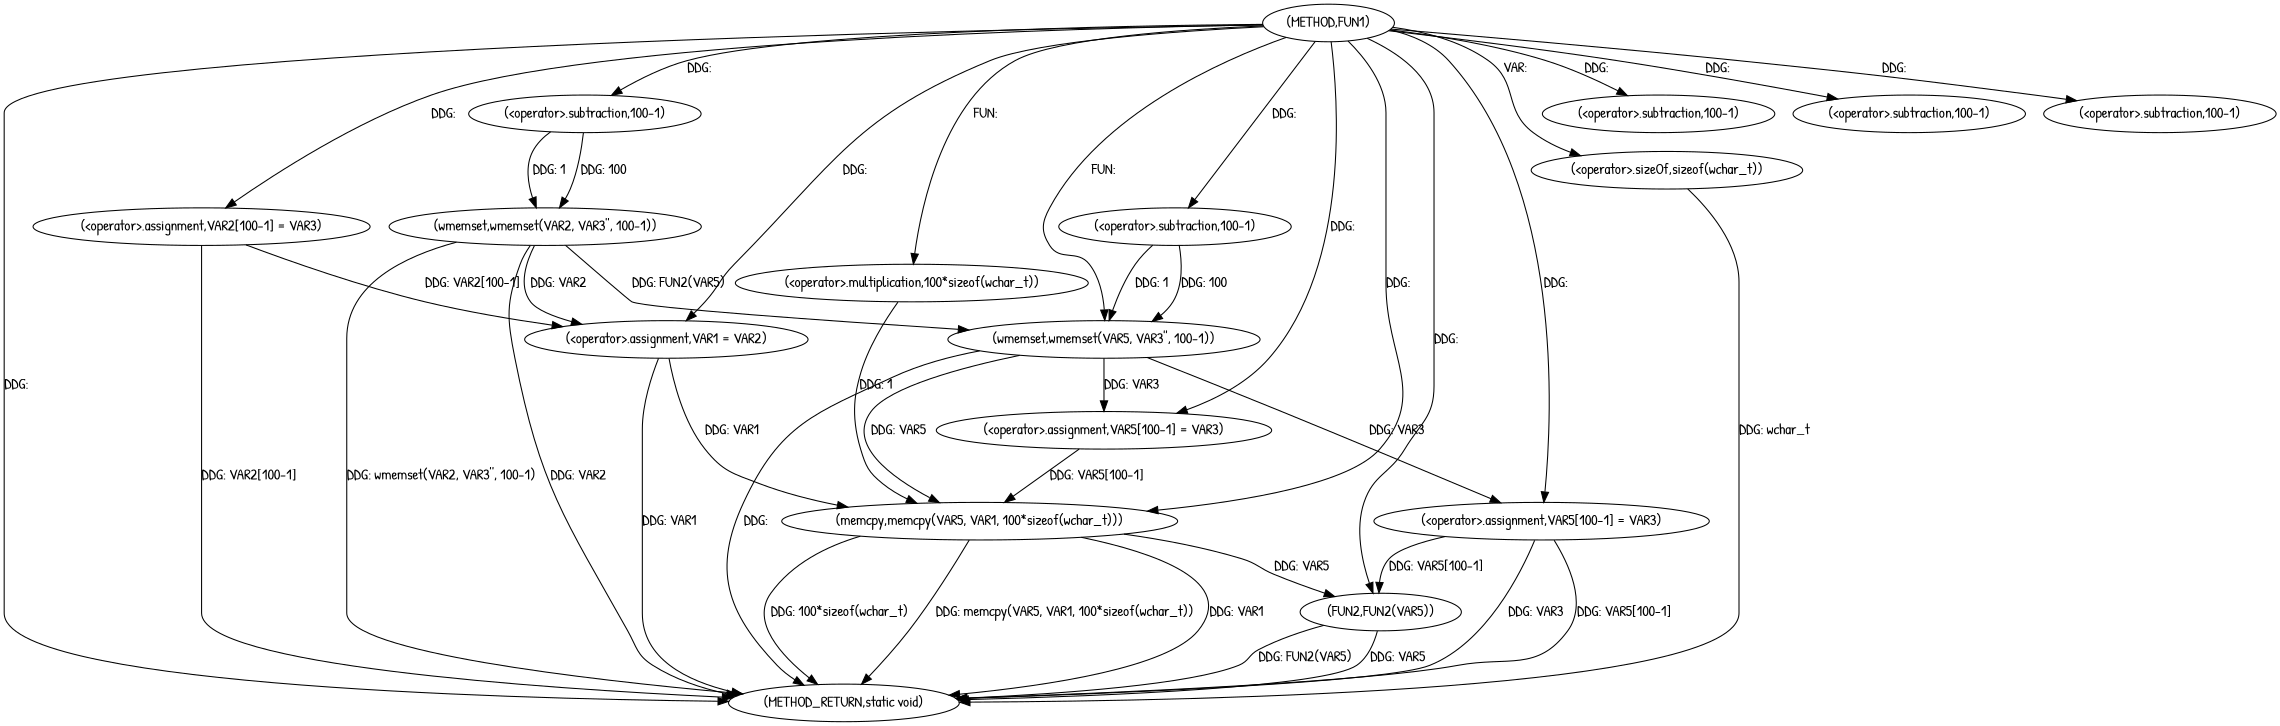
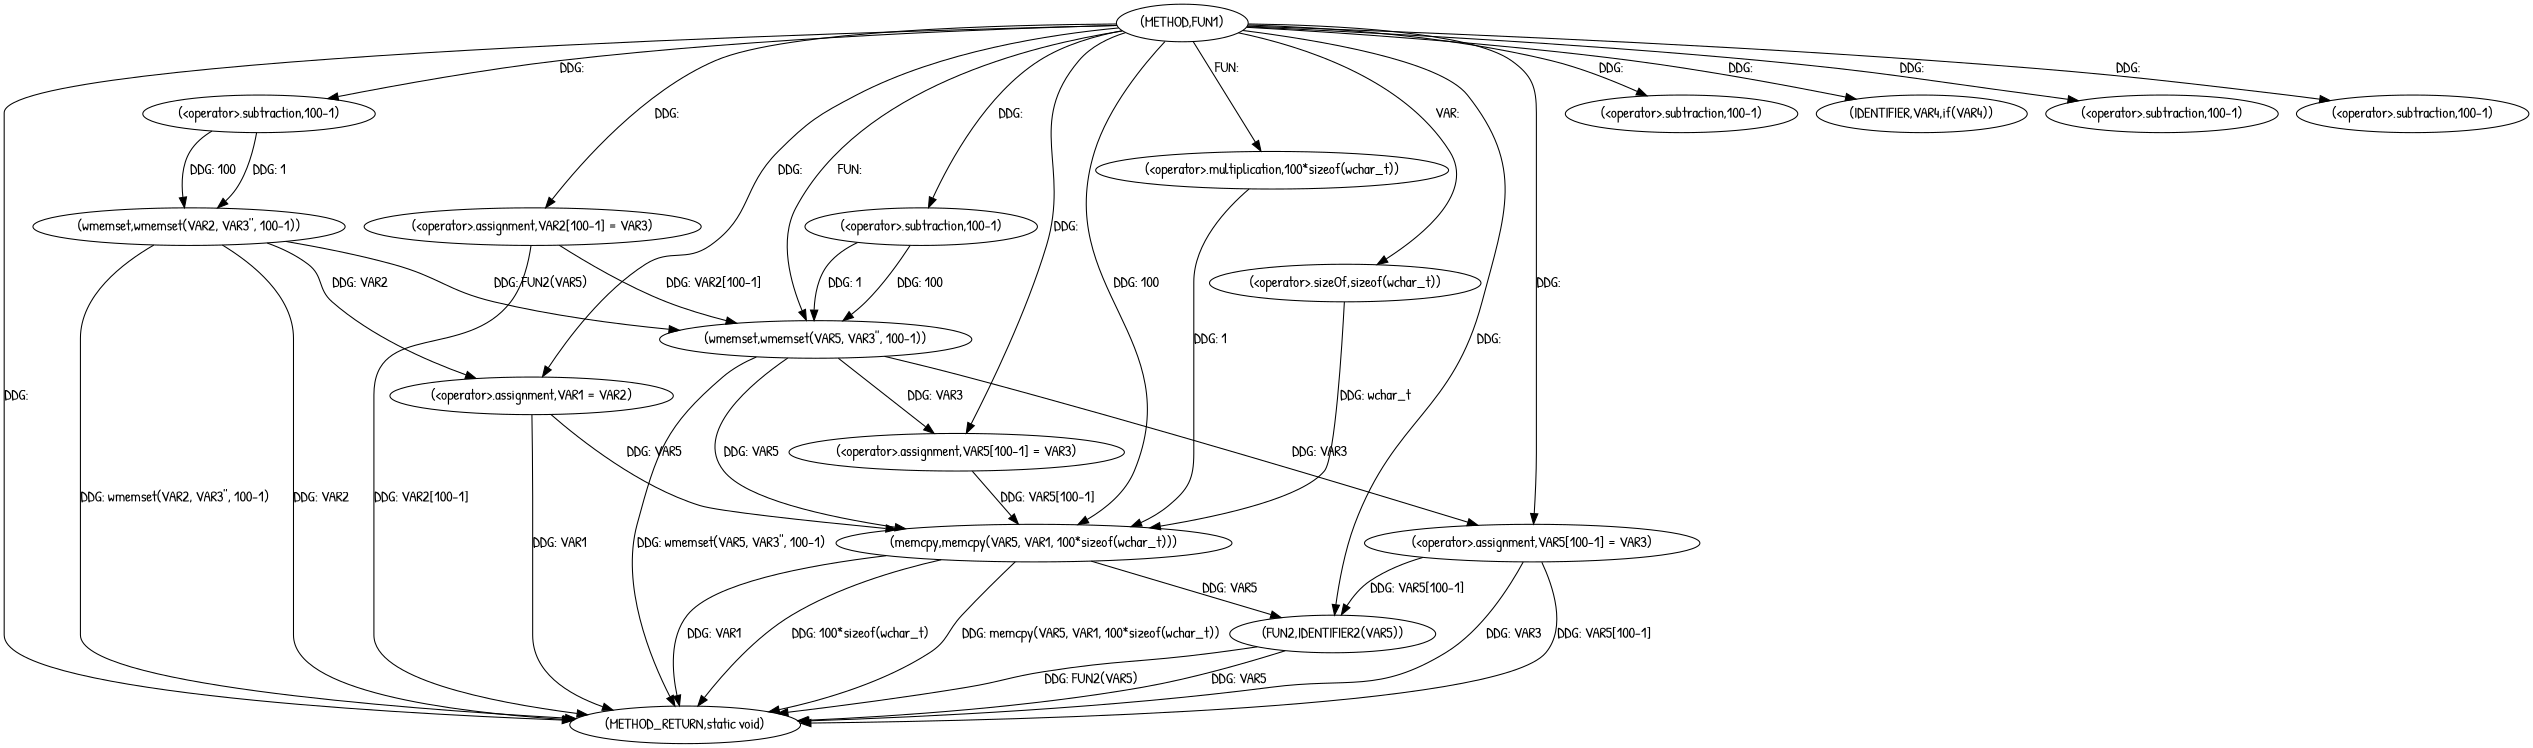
none -> (1922, 114)
(1400, 283) -> (1136, 283)
(396, 294) -> (640, 290)
(732, 430) -> (654, 452)
(758, 521) -> (732, 543)
(1381, 612) -> (1333, 634)
(1582, 671) -> (1327, 465)
